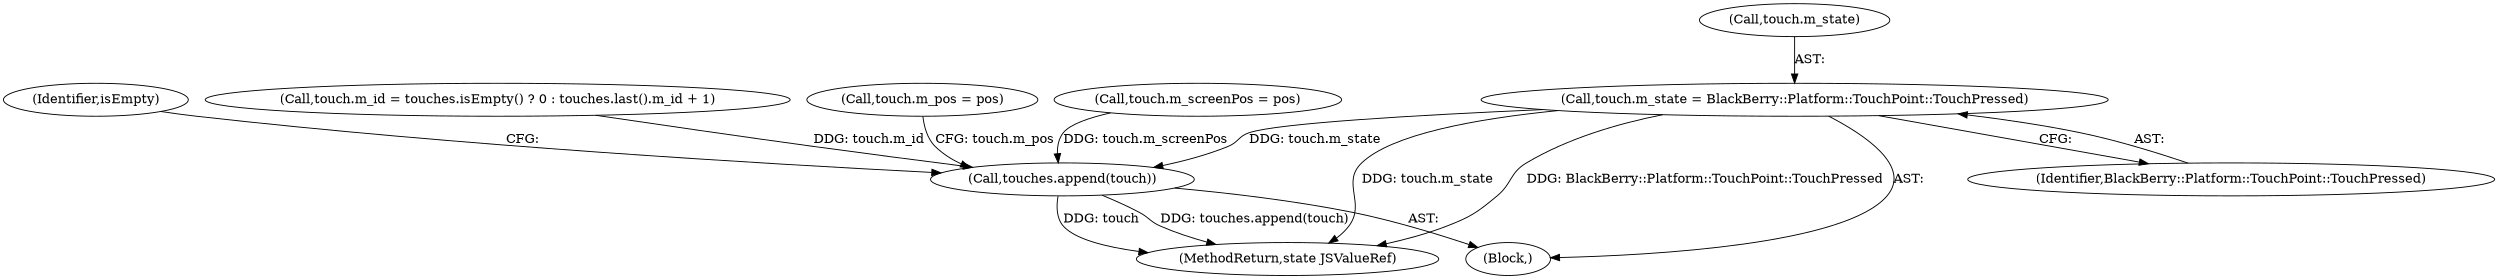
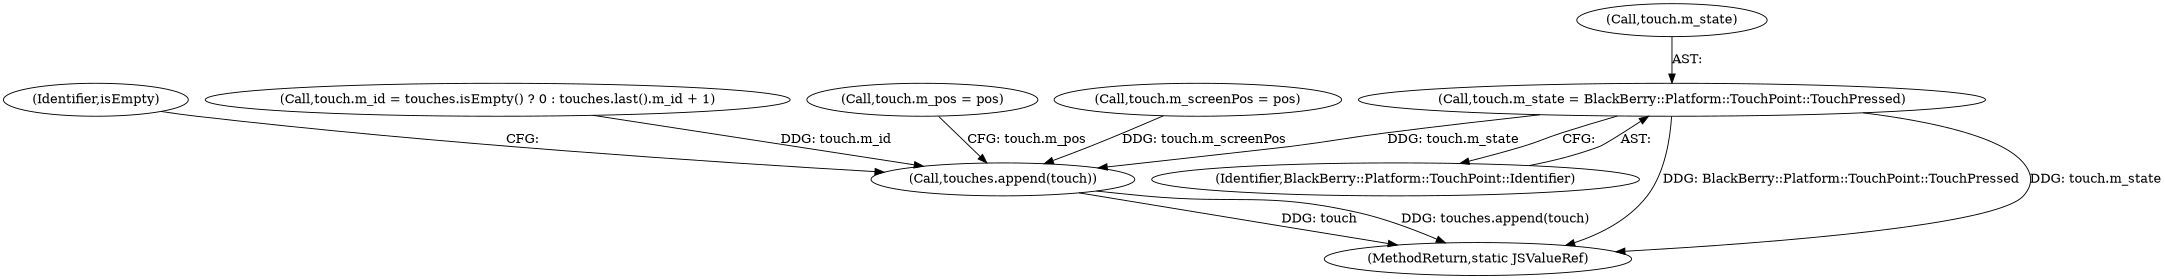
(2231, 179) -> (1396, 179)
(1288, 259) -> (1478, 259)
(1508, 259) -> none
